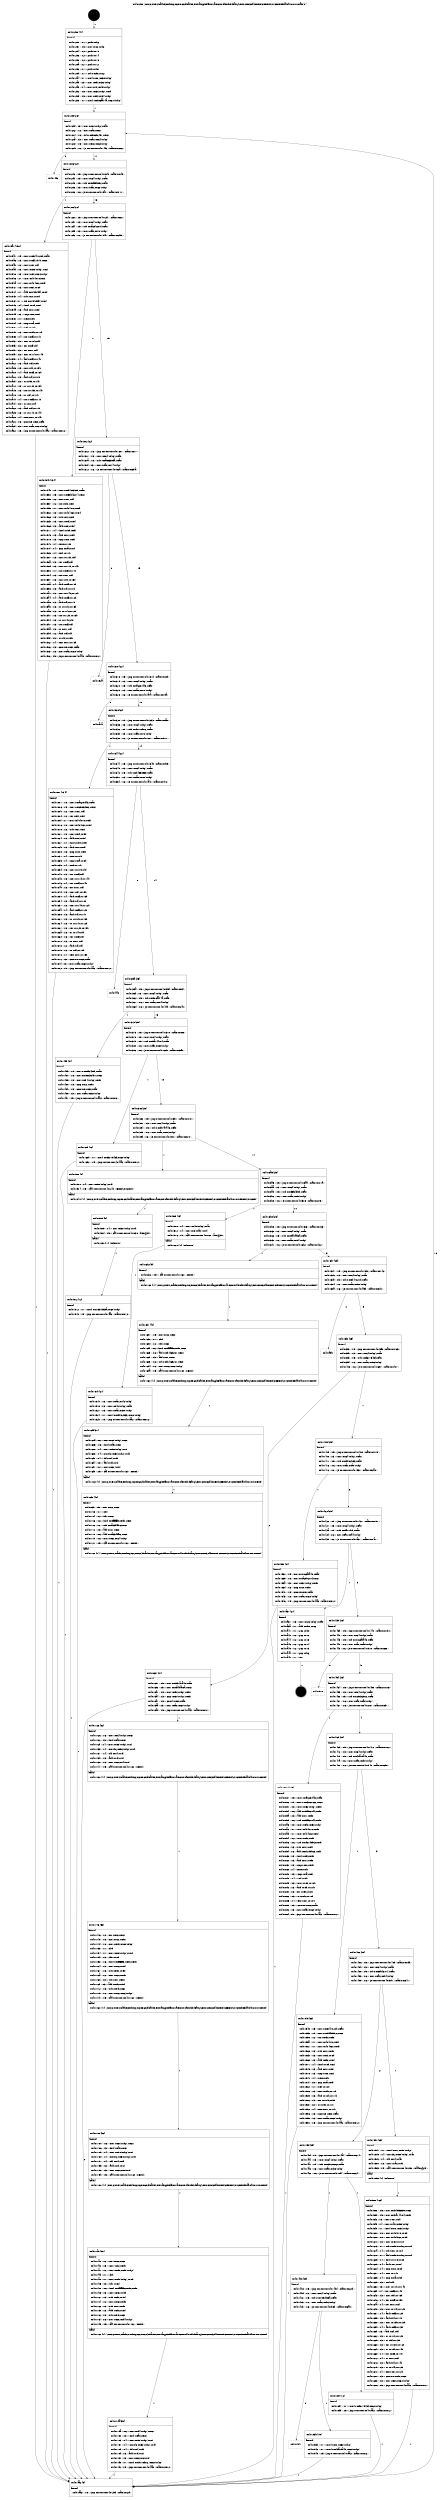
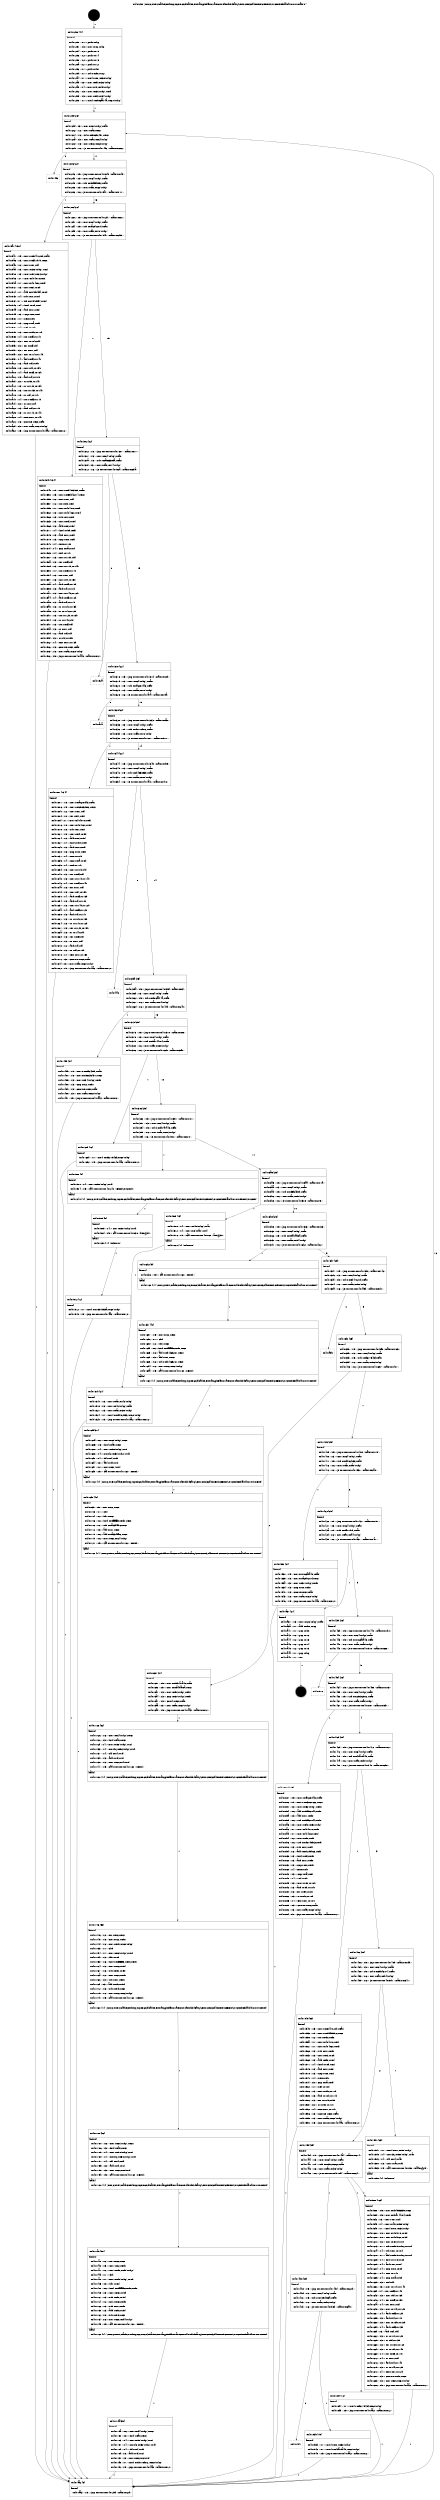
(82, 2068) -> none
(397, 2189) -> (358, 2186)
